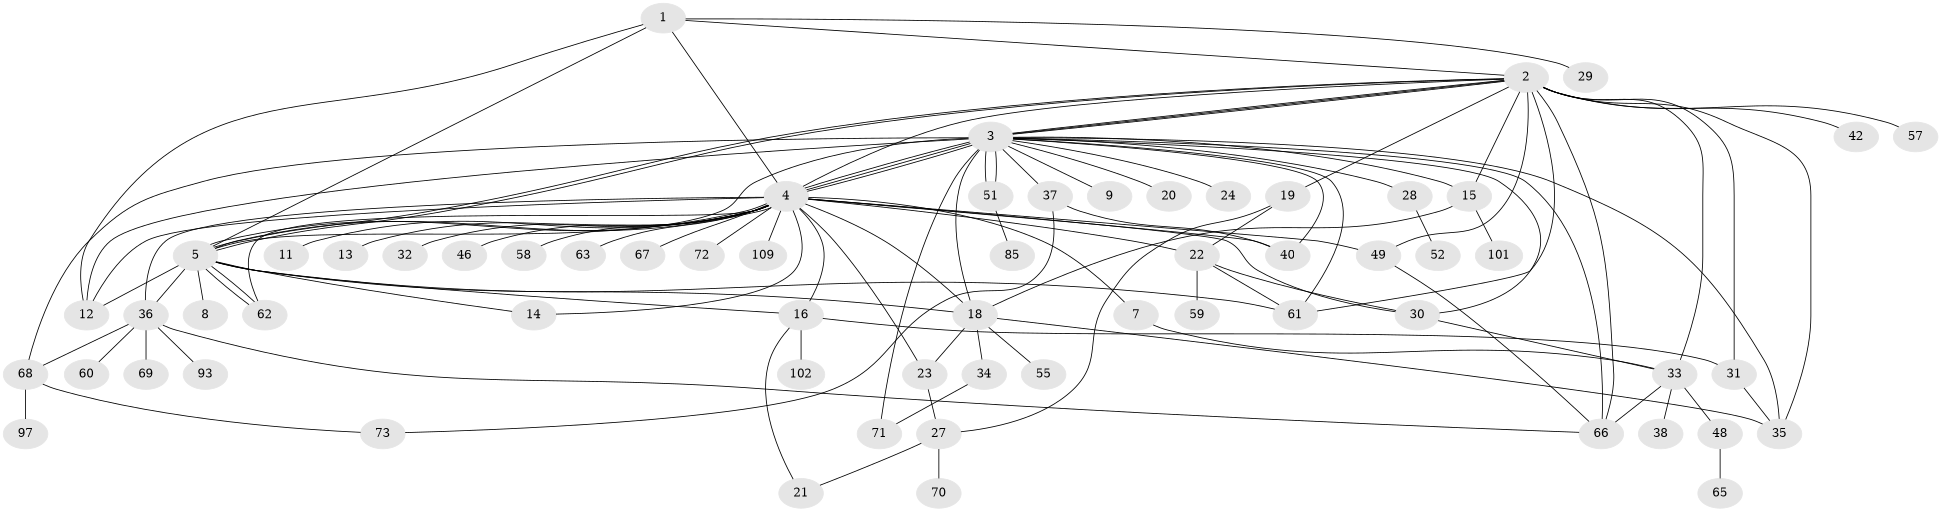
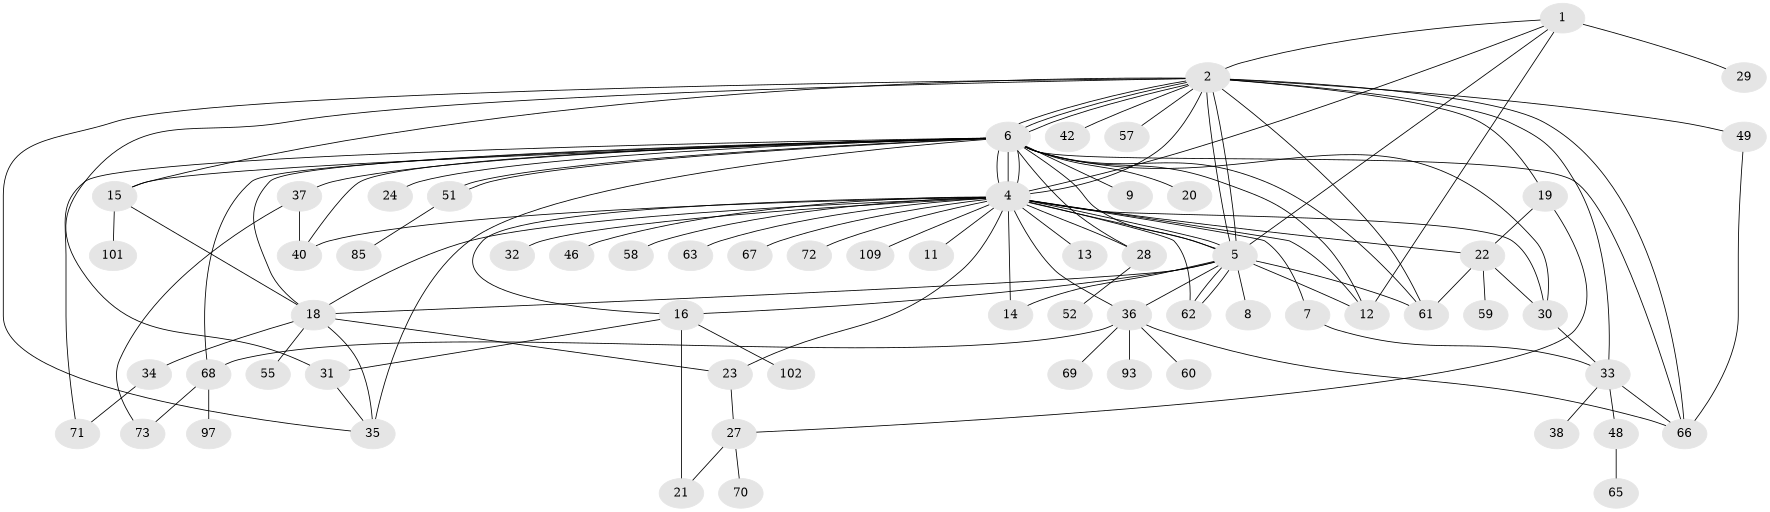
(991, 137) -> (1008, 137)
(1084, 221) -> (1077, 225)
